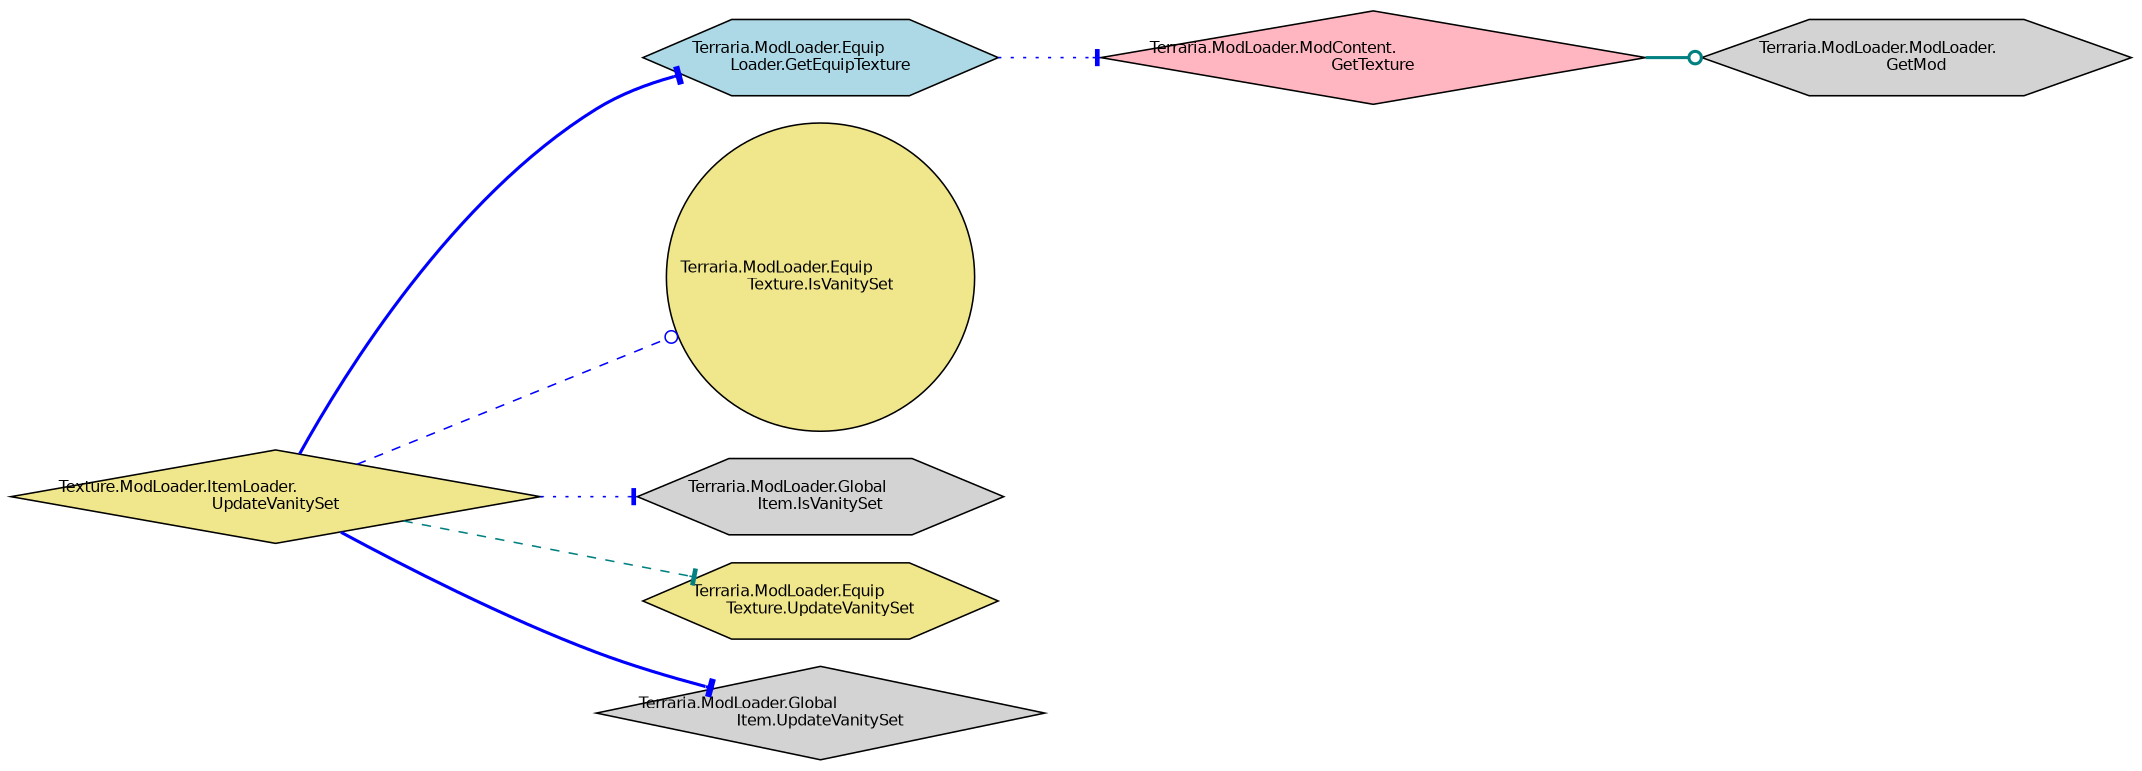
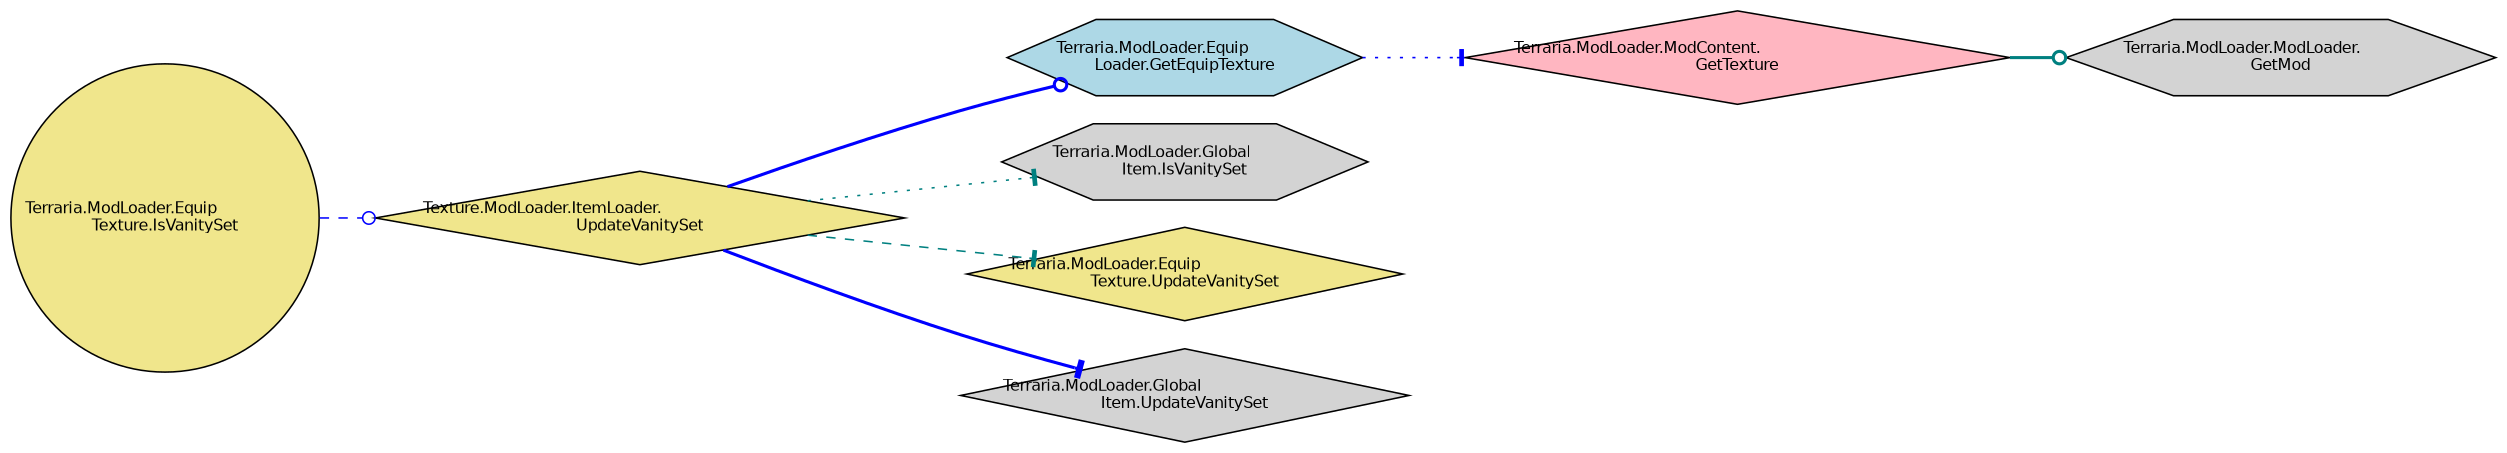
(455, 232) -> (890, 132)
(511, 402) -> (341, 218)
(585, 497) -> (919, 189)
(821, 601) -> (1185, 274)
